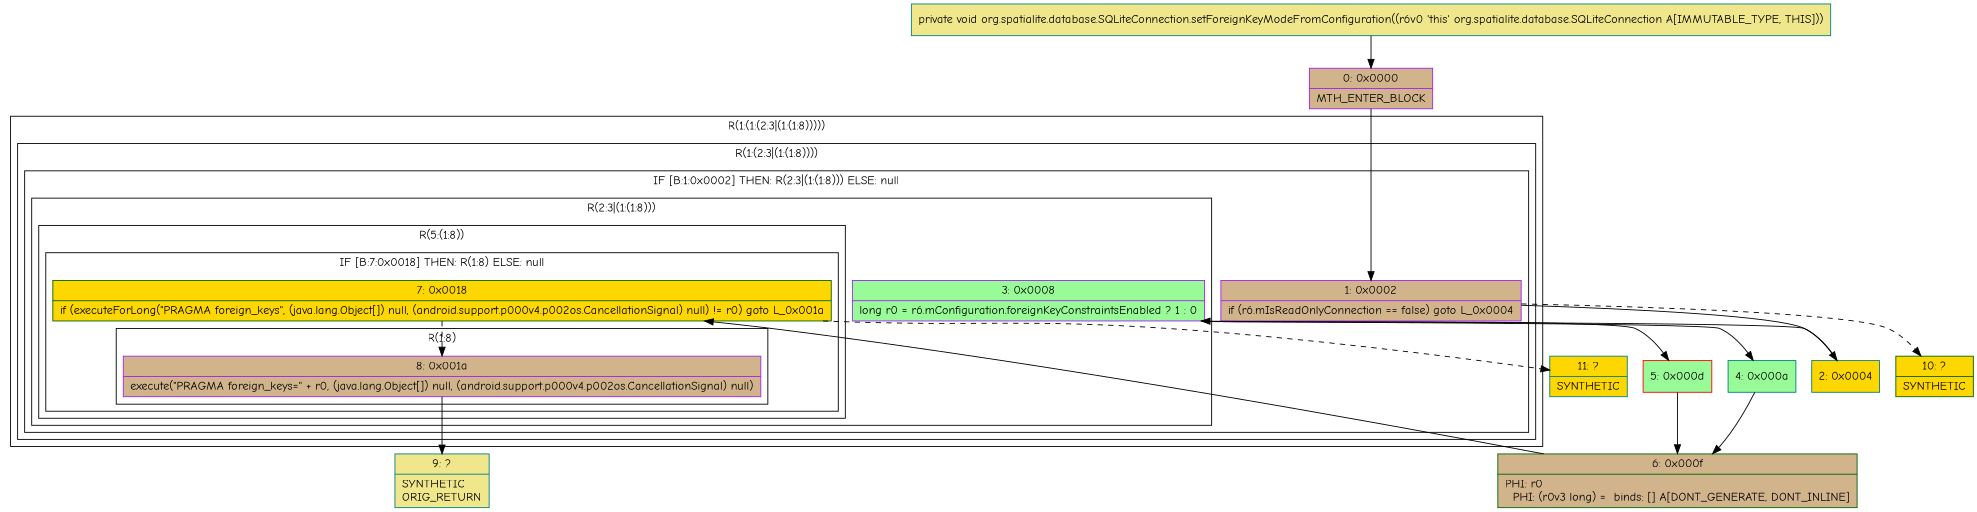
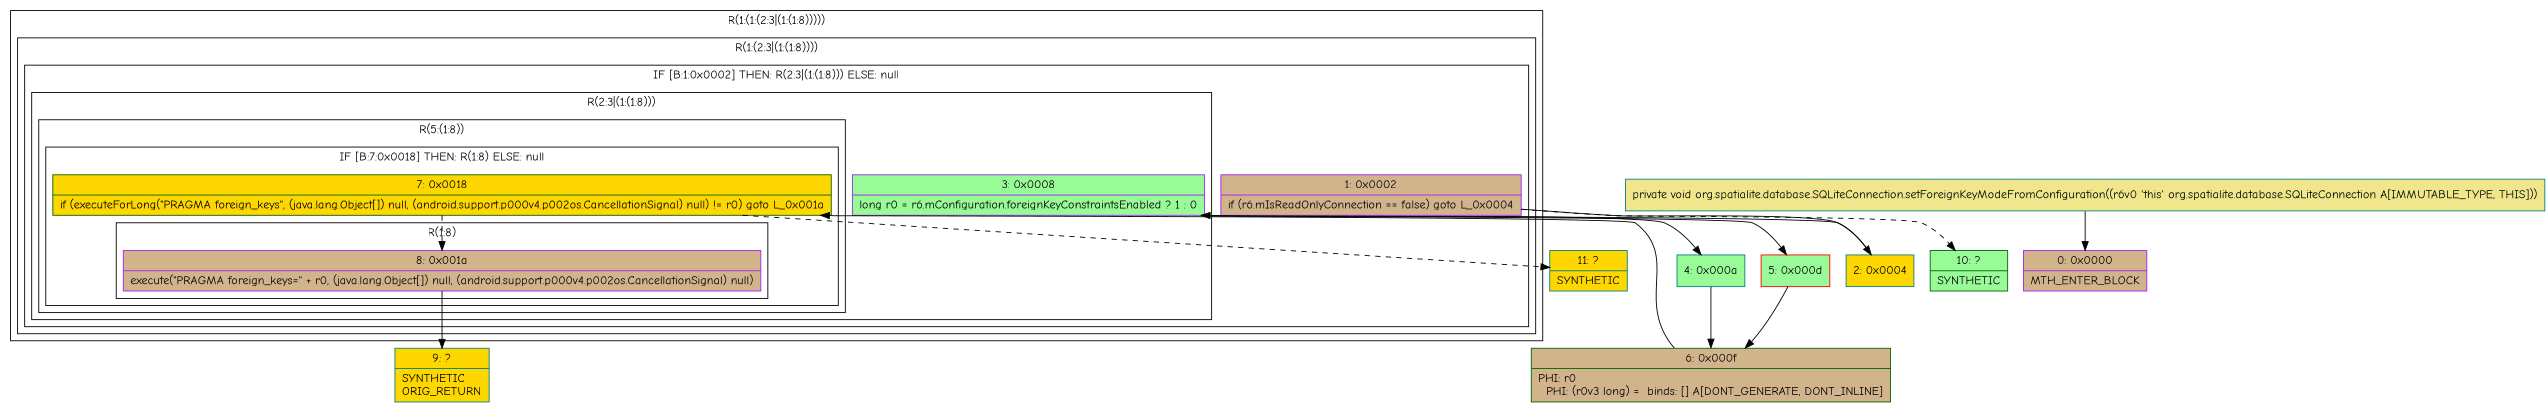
(1371, 190) -> none
(1935, 376) -> (1969, 271)
(442, 481) -> (442, 375)
